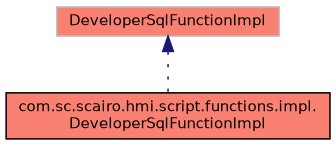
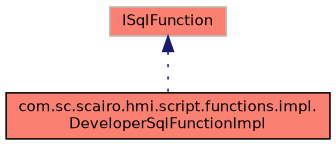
(168, 21) -> (168, 21)
